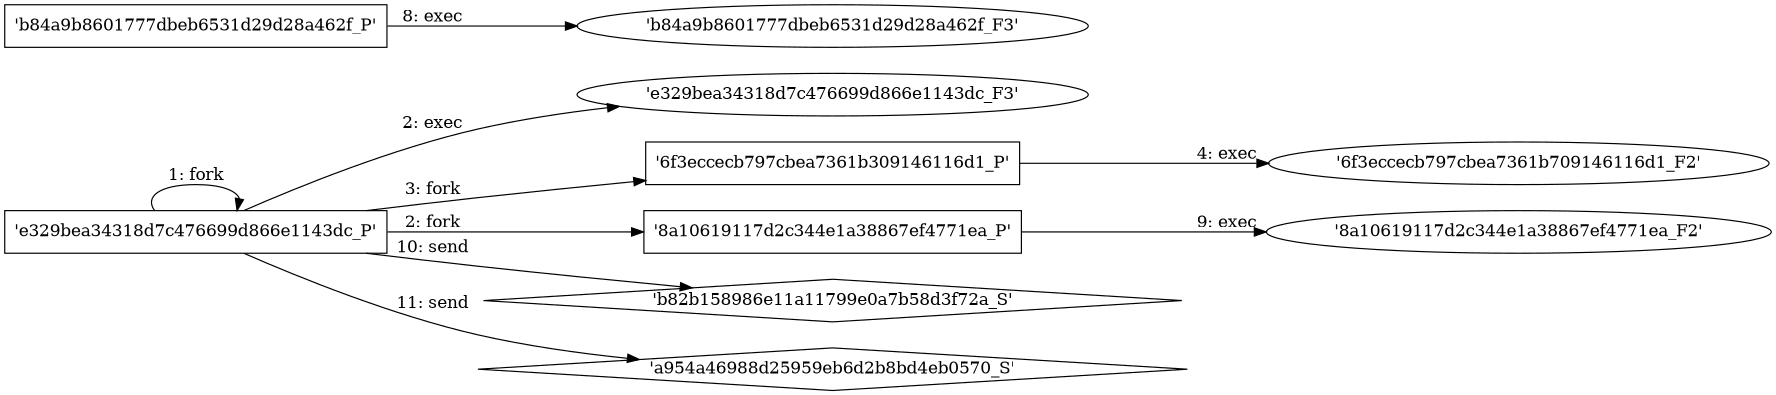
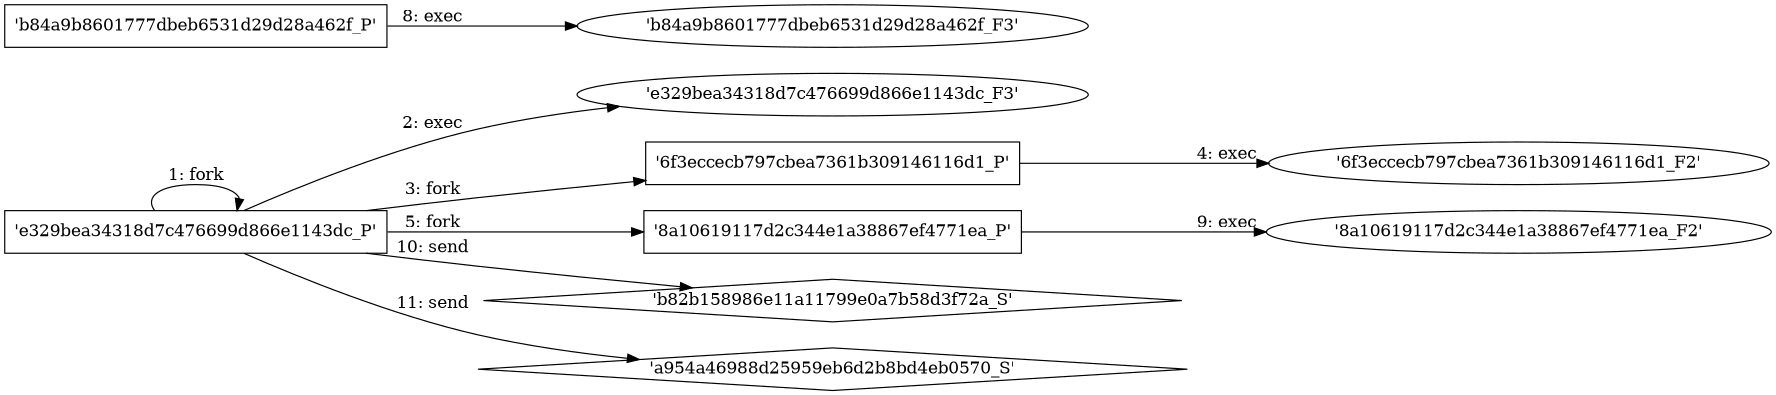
(1519, 163) -> (1519, 163)
(433, 223) -> (433, 223)
